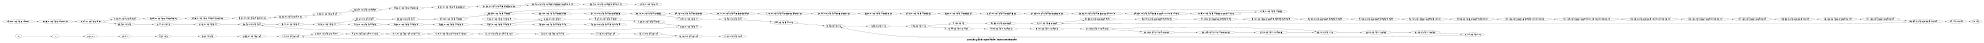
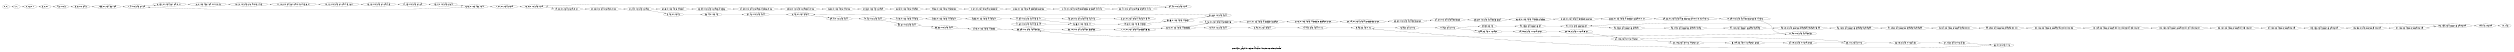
none -> (534, 7)
